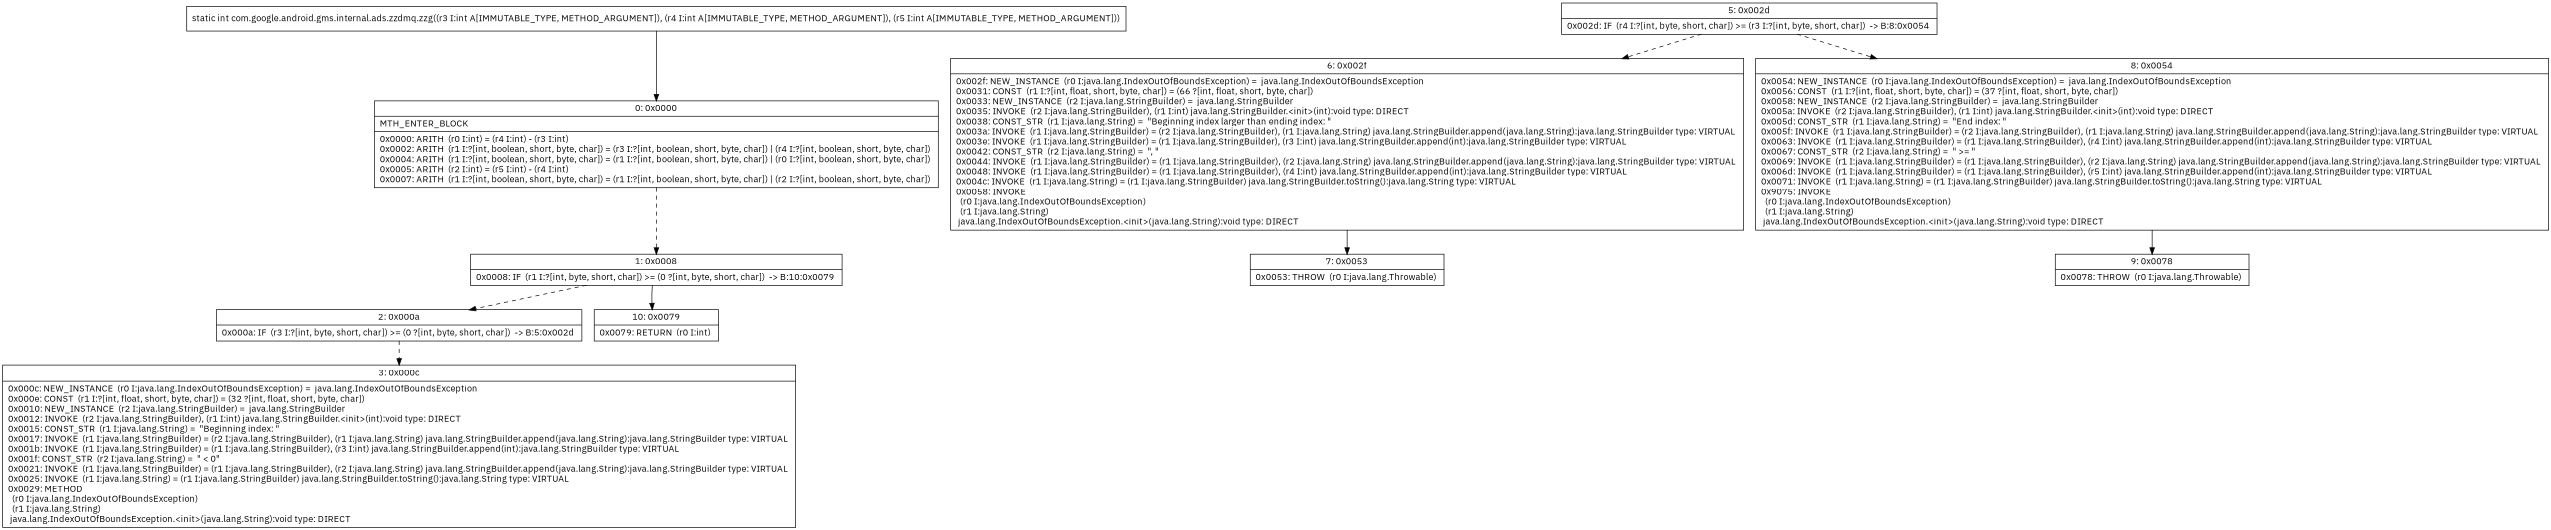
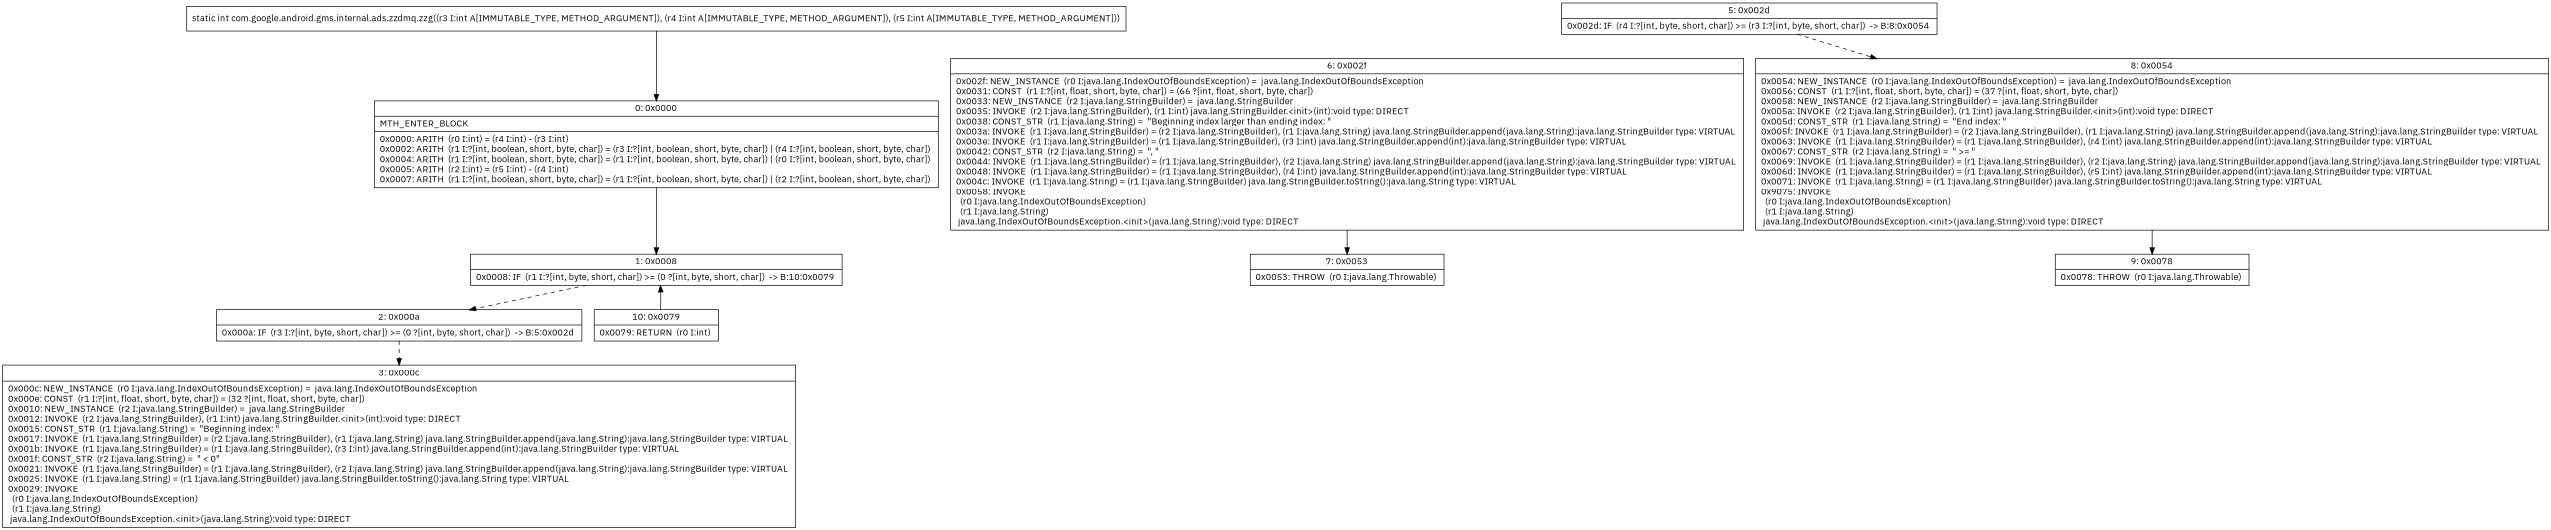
(1665, 45) -> none
(656, 218) -> (656, 218)
(652, 294) -> (661, 301)
(47, 489) -> (45, 489)
